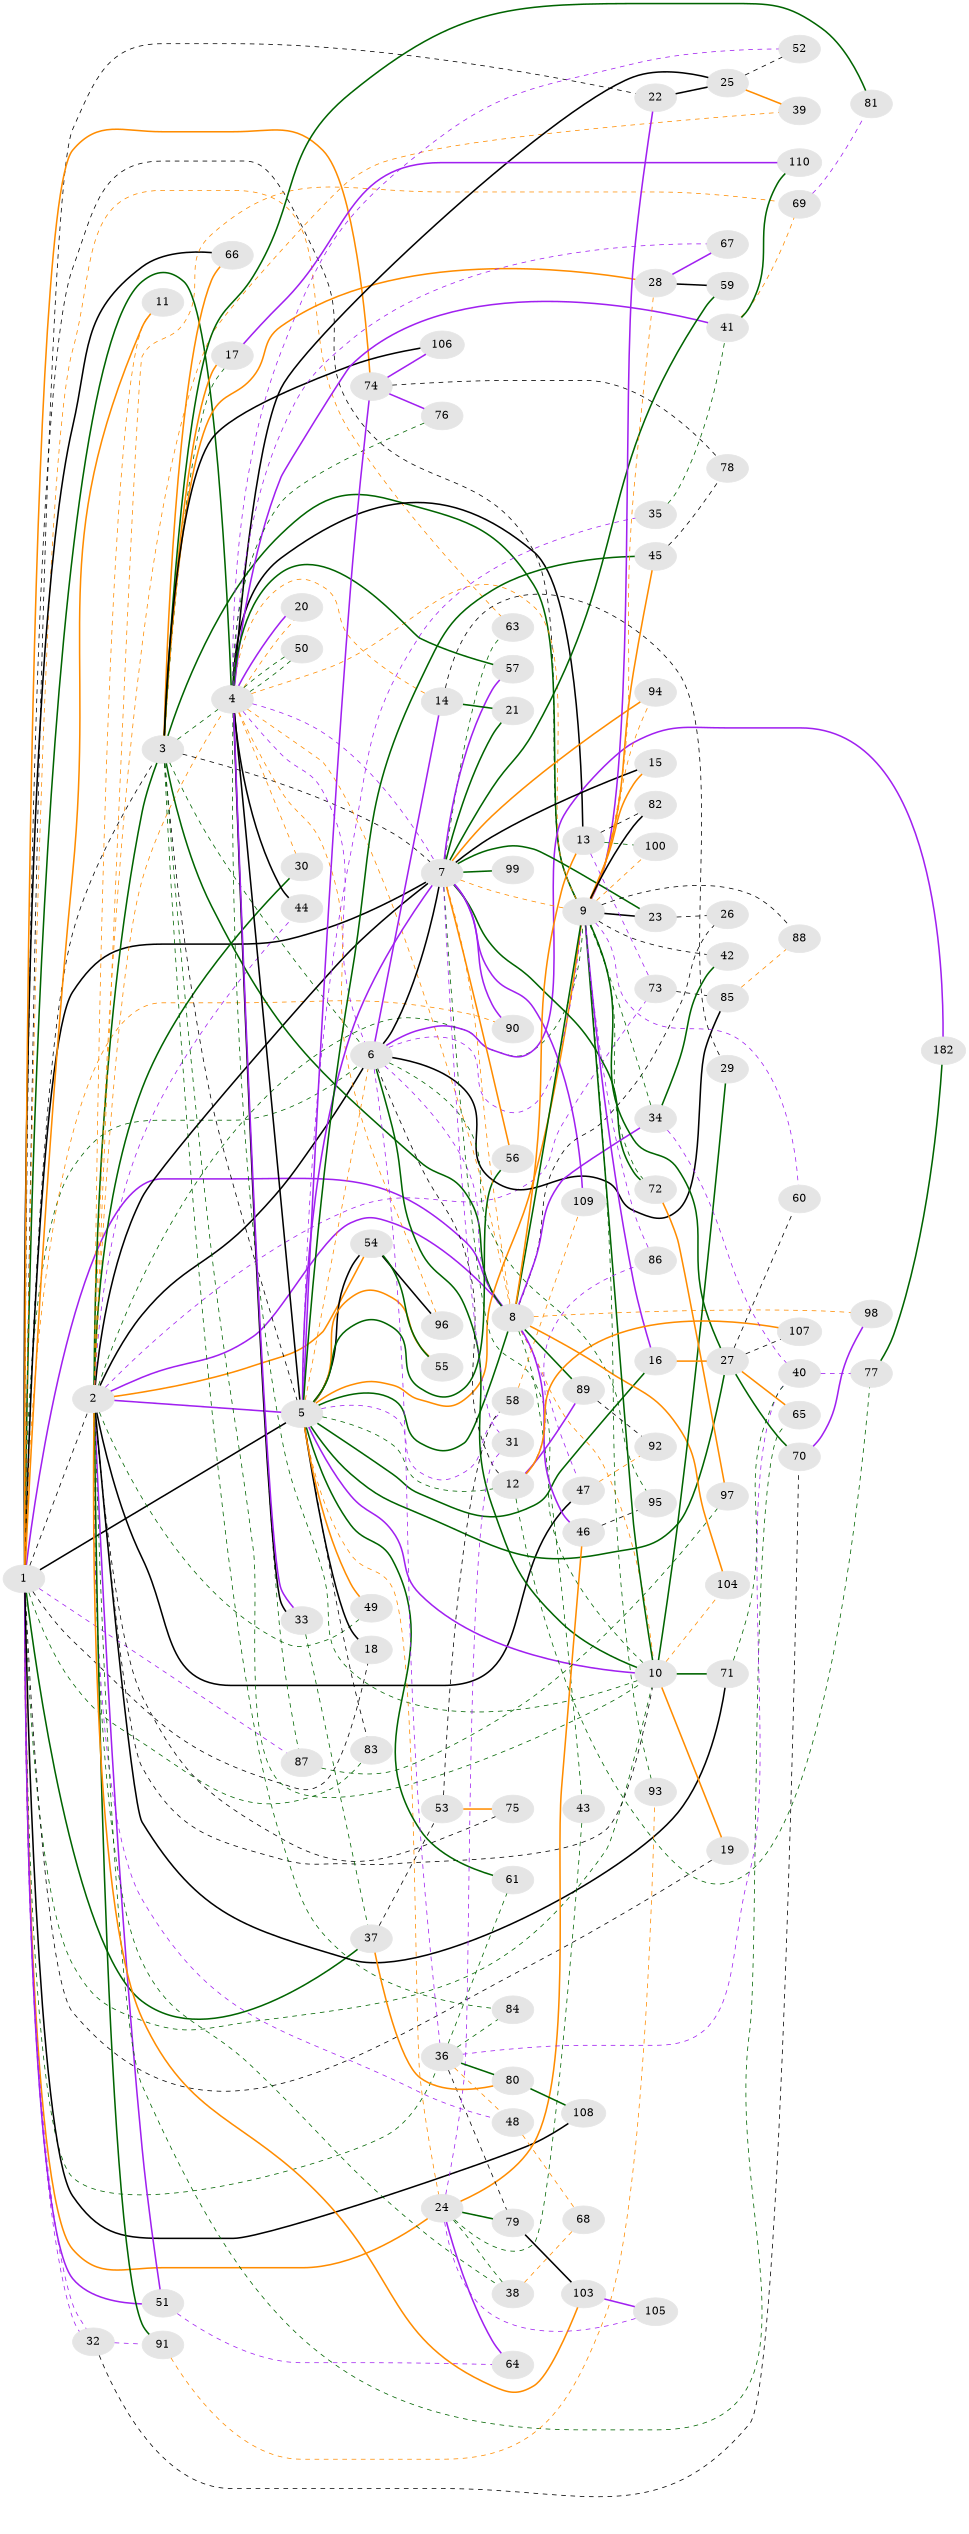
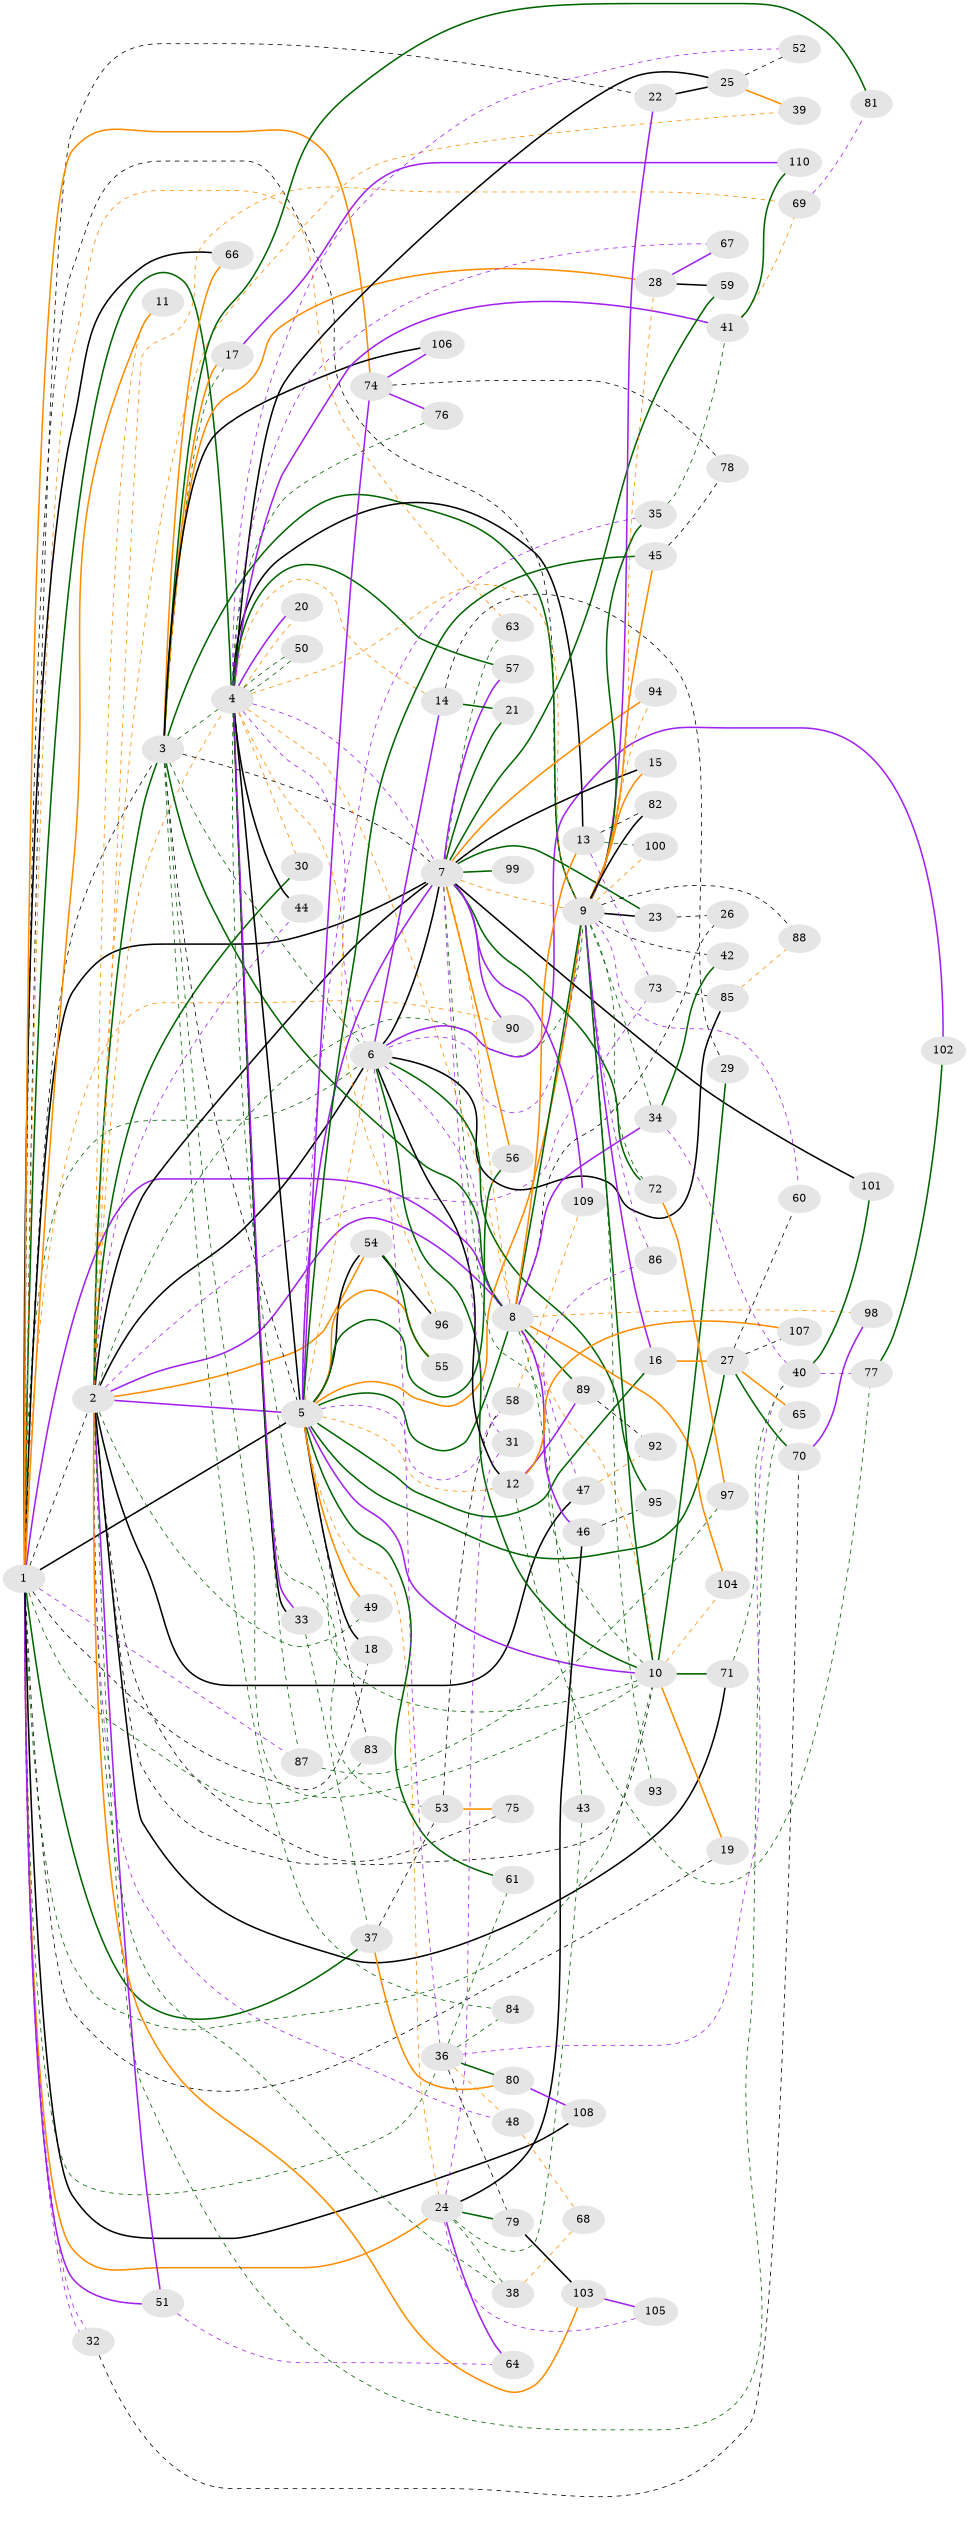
(944, 1051) -> (944, 1051)
(640, 1147) -> (611, 710)
none -> (872, 1187)
(454, 1223) -> (454, 1223)
(510, 1262) -> (510, 1262)
(398, 1450) -> (398, 1450)
none -> (297, 1581)
(560, 1893) -> (560, 1893)
(544, 2095) -> (544, 2095)
(163, 2345) -> none
